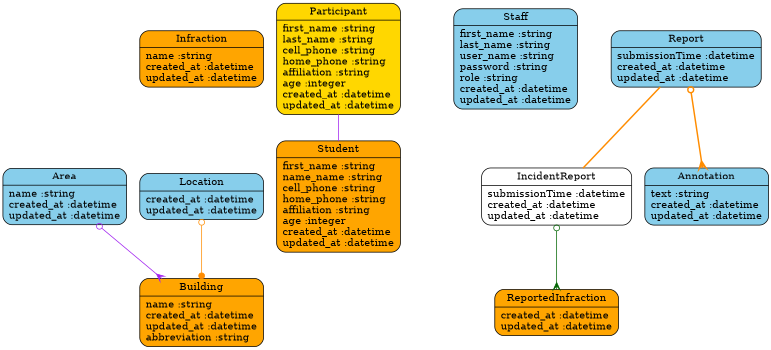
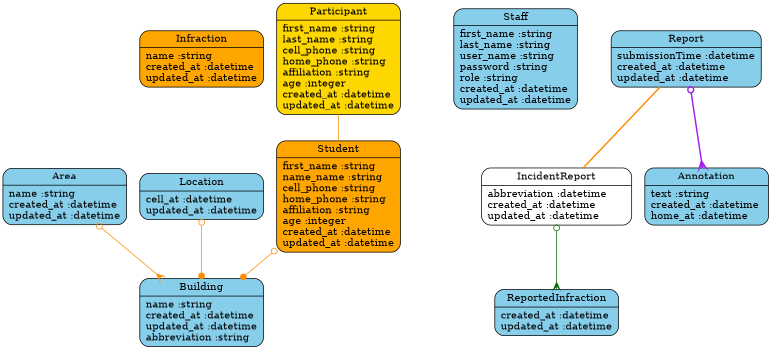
(696, 127) -> (696, 127)
(339, 128) -> (339, 128)
(557, 194) -> (547, 194)
(200, 199) -> (189, 199)
(707, 216) -> (699, 216)
(129, 251) -> (129, 251)
none -> (259, 264)
(202, 313) -> (202, 313)
(557, 313) -> (557, 313)
